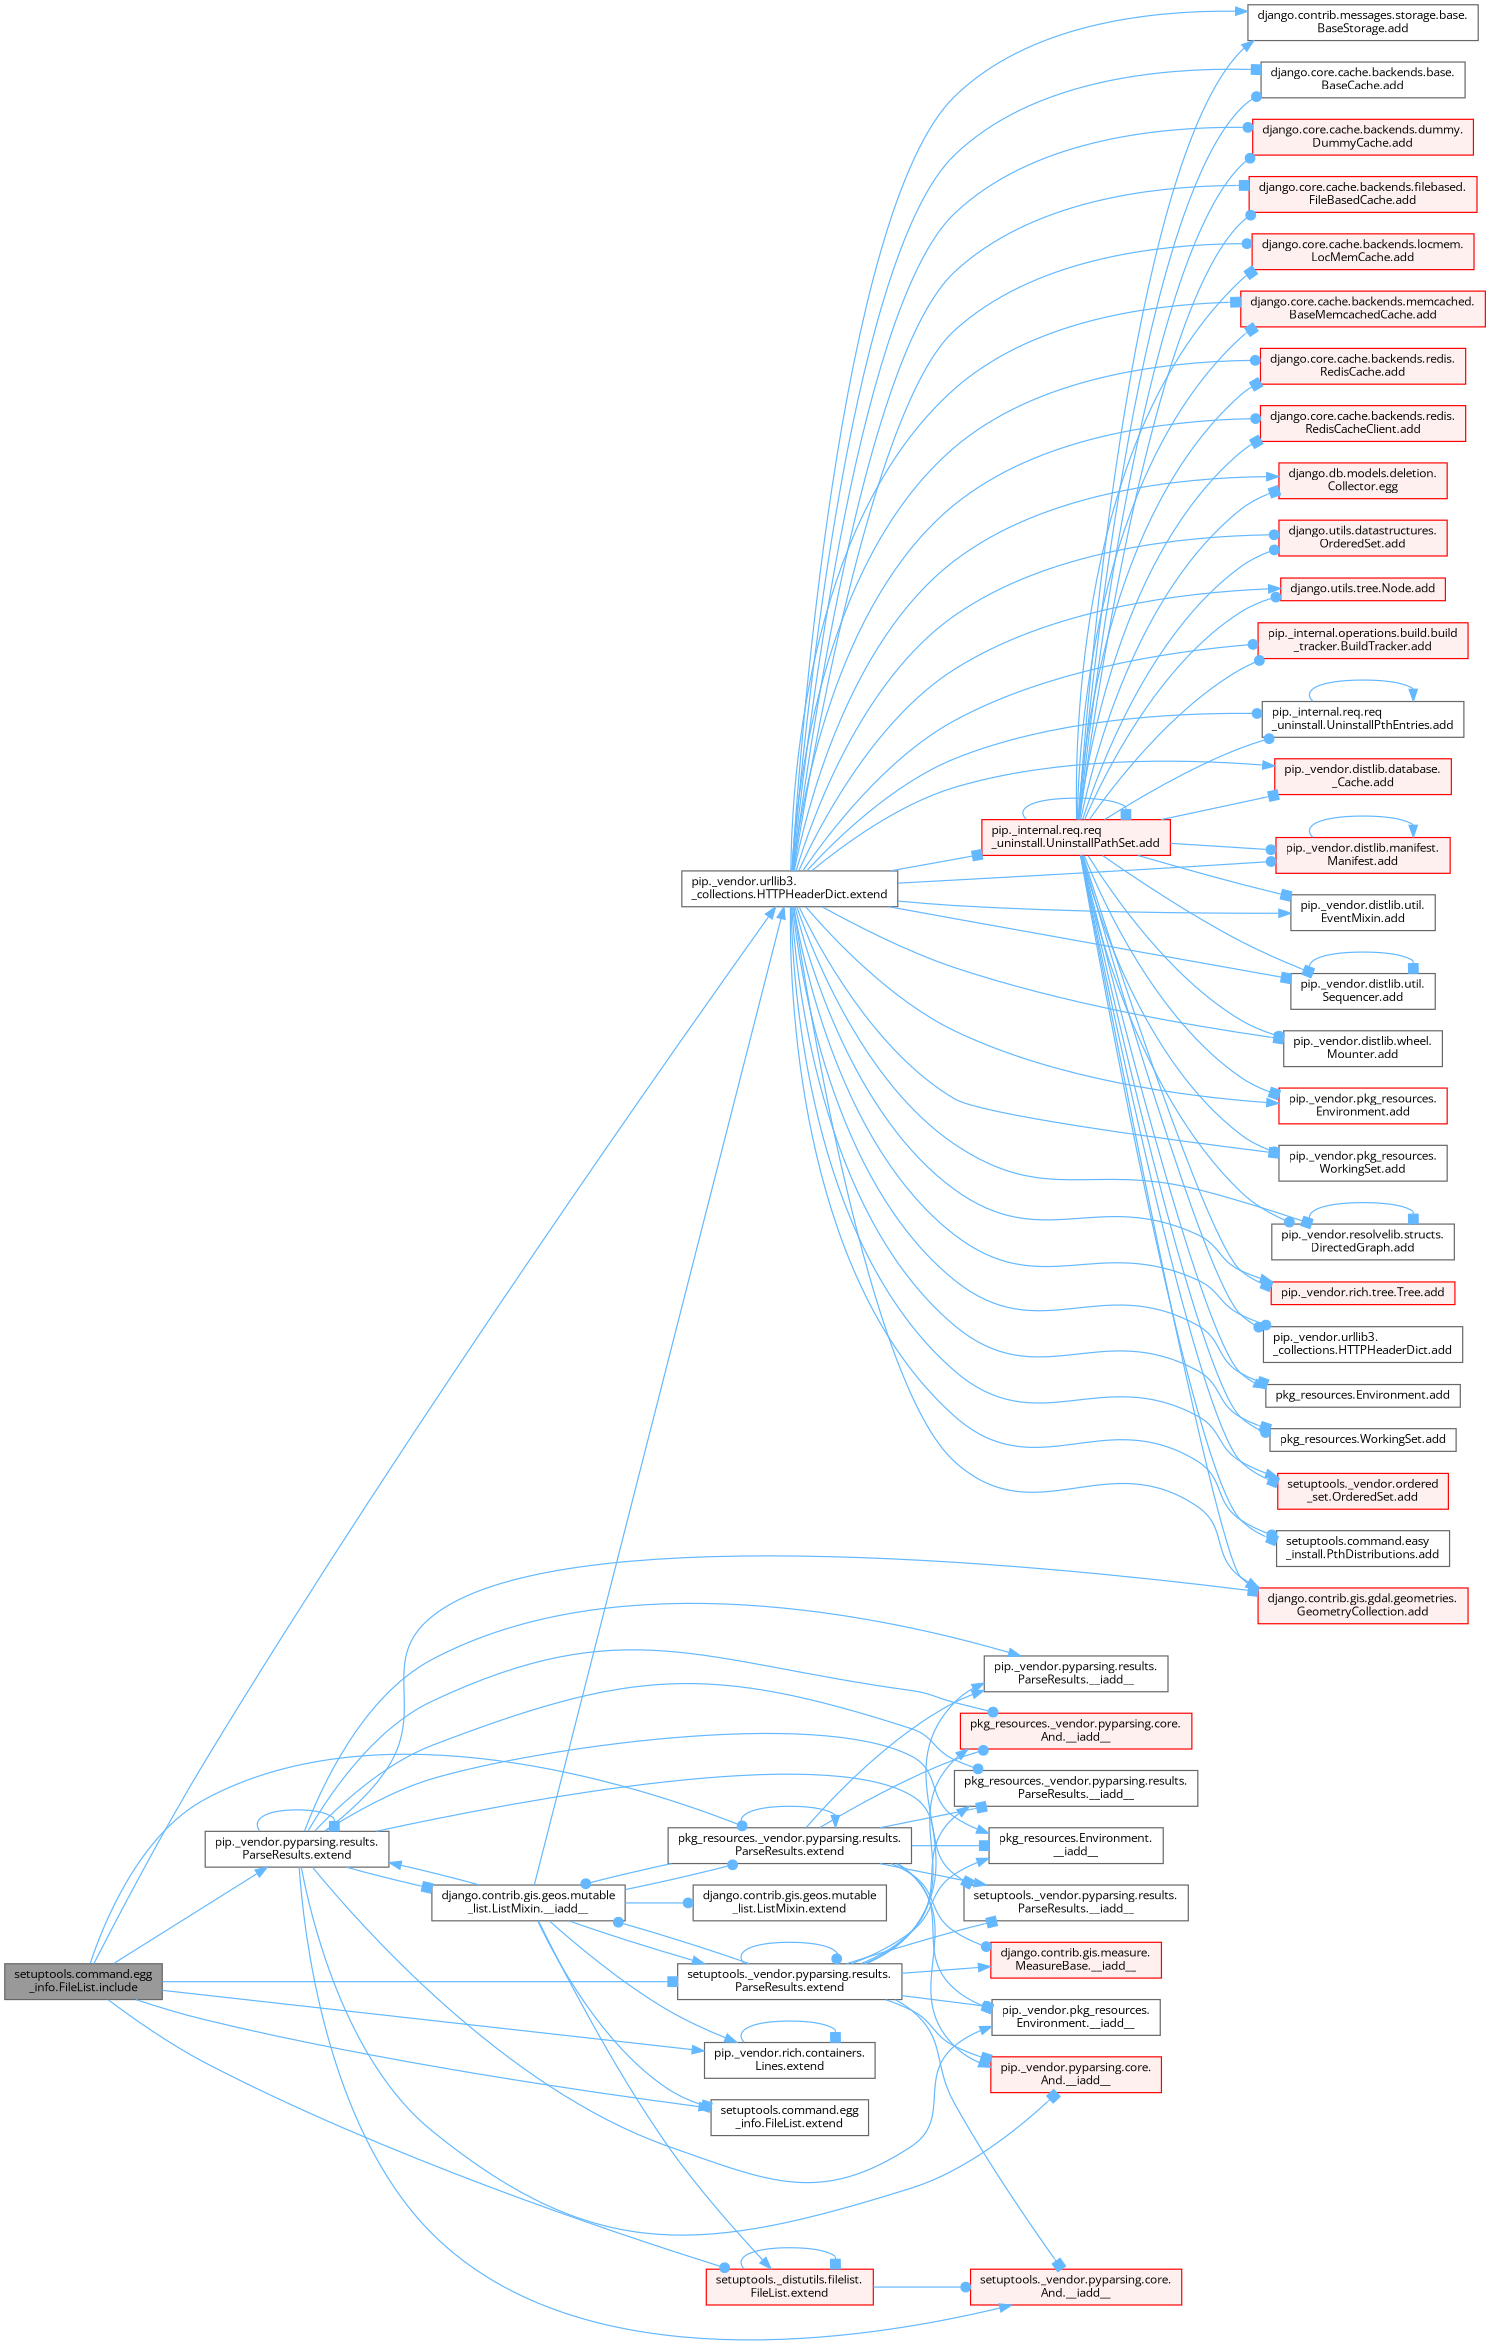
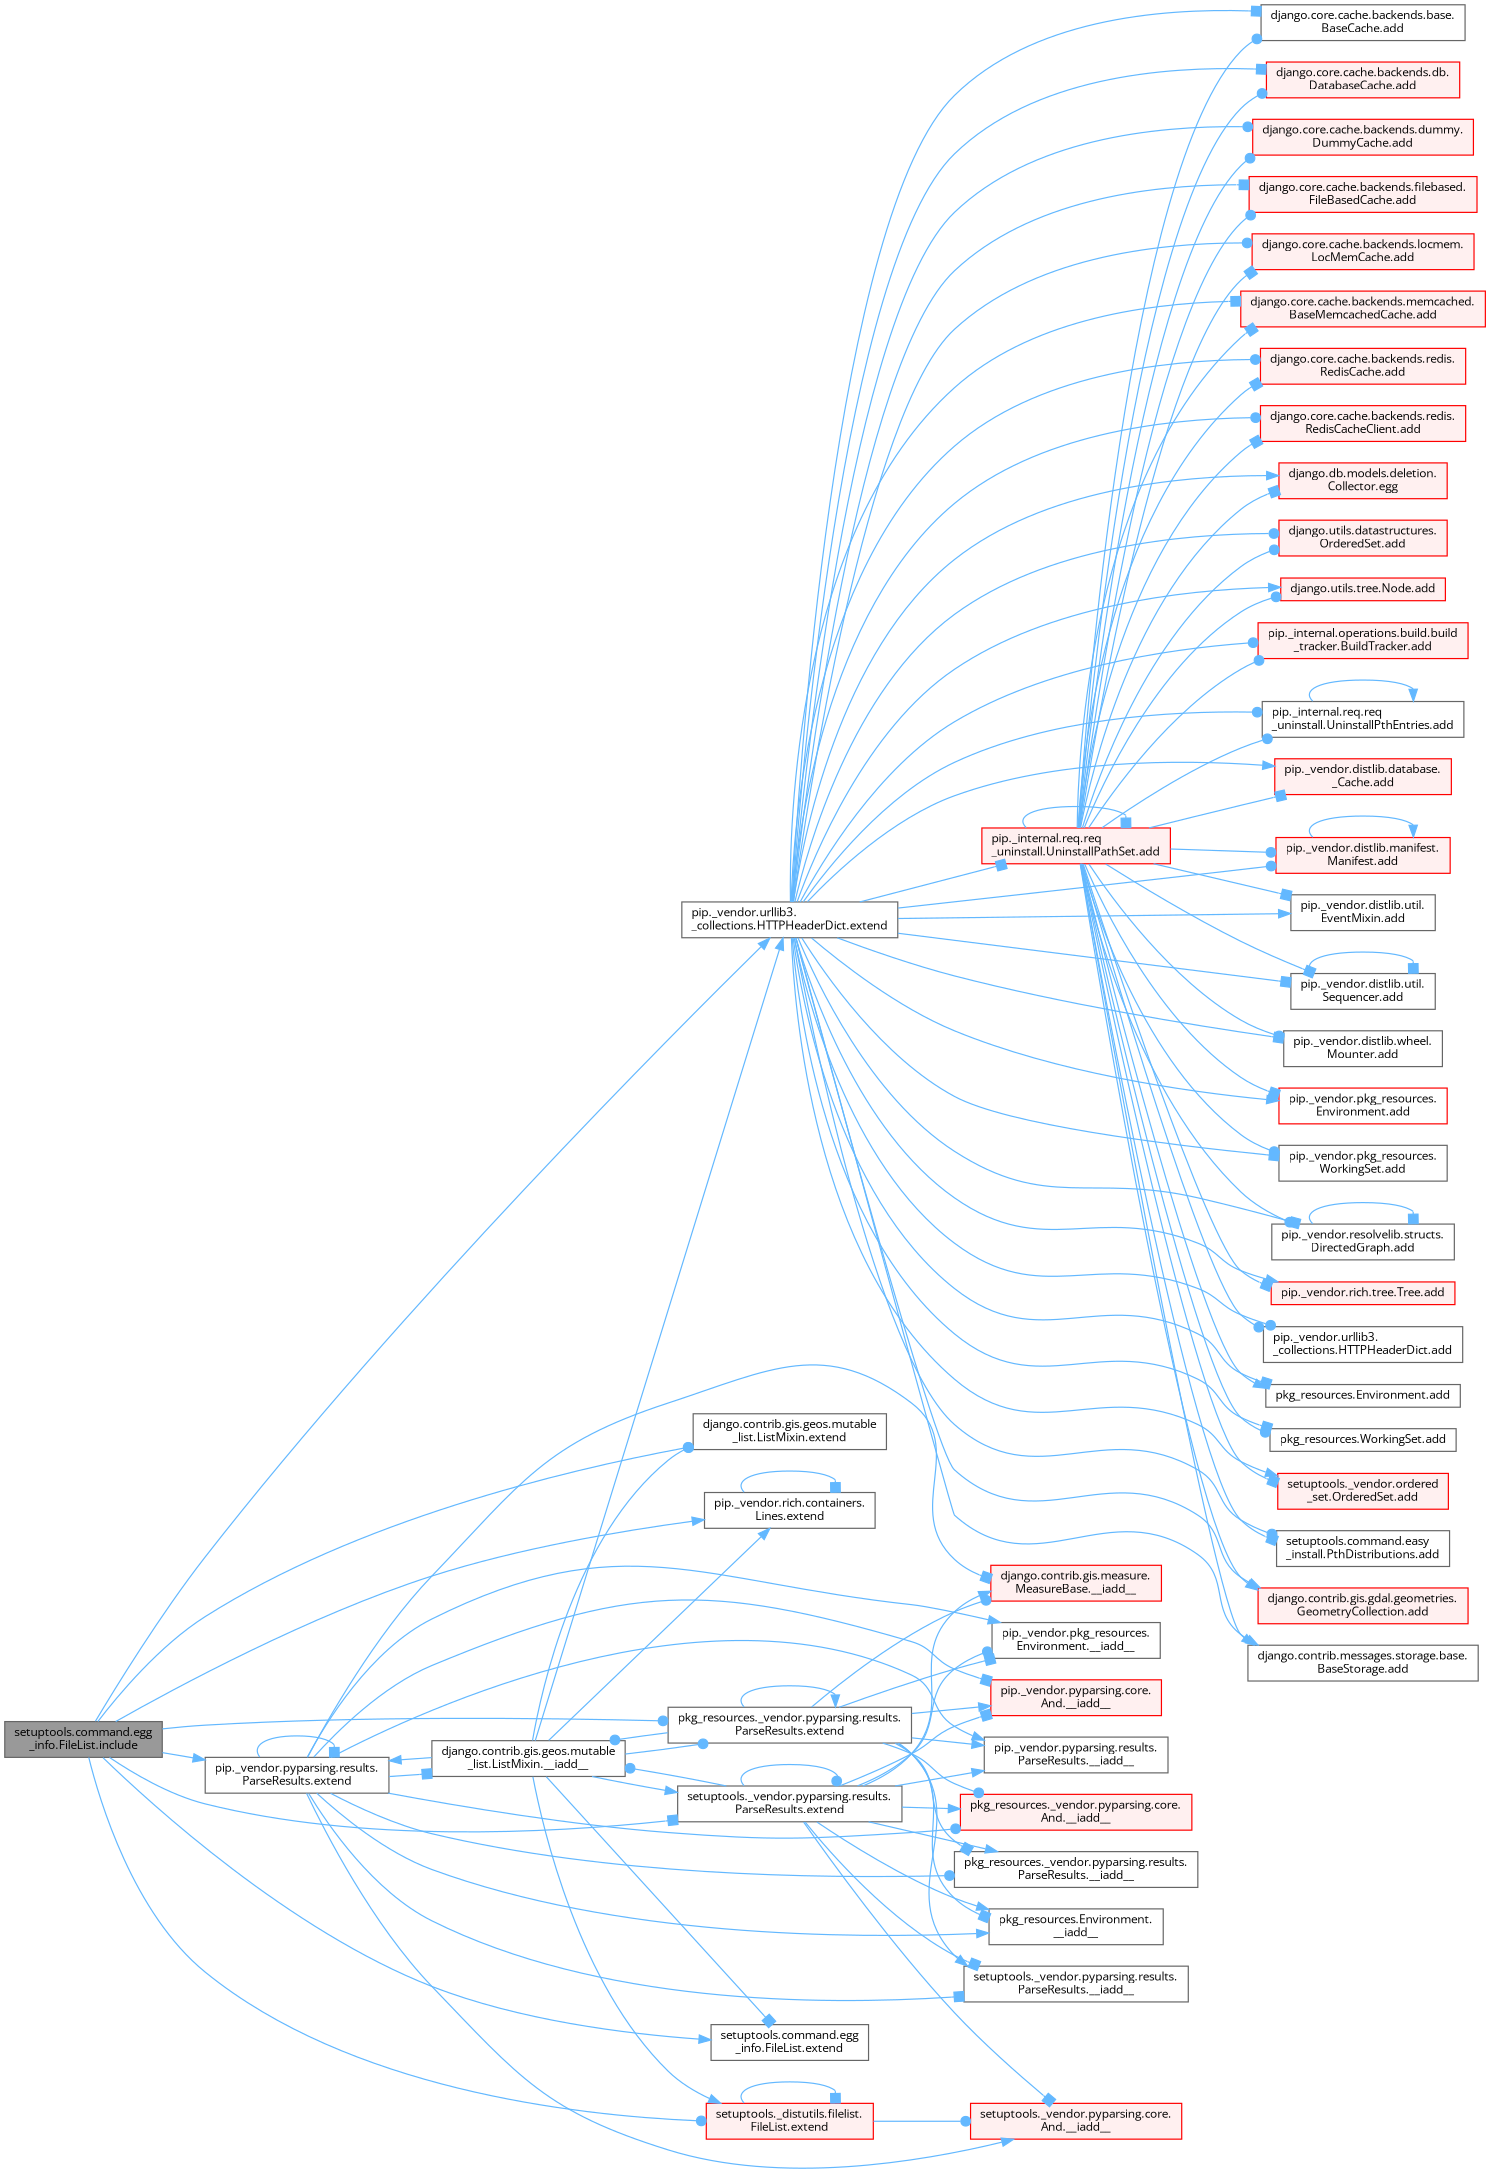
none -> (1363, 80)
none -> (366, 1537)
(708, 1557) -> (617, 1422)
